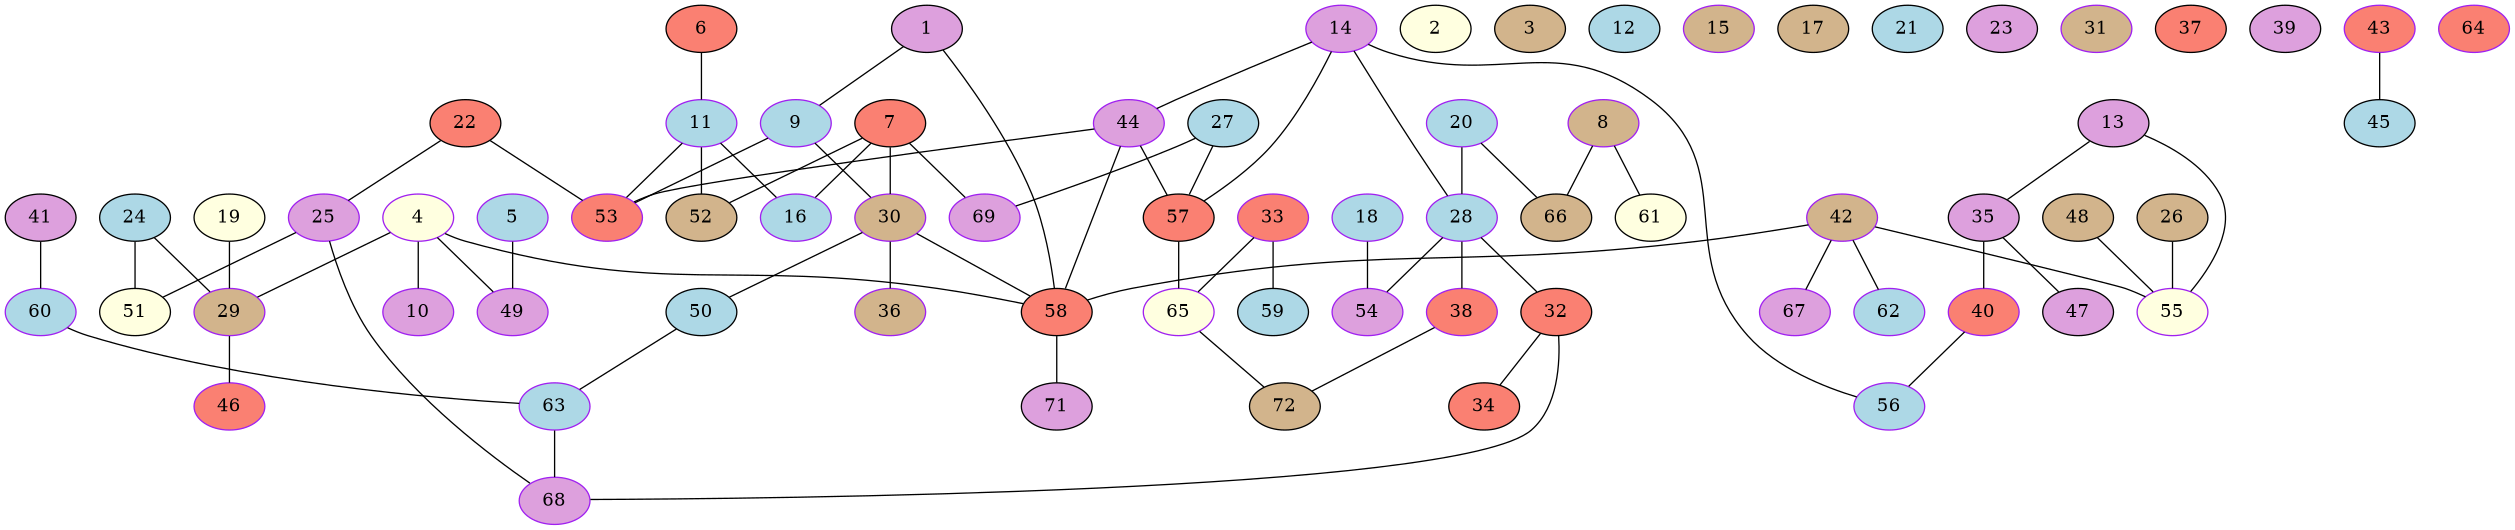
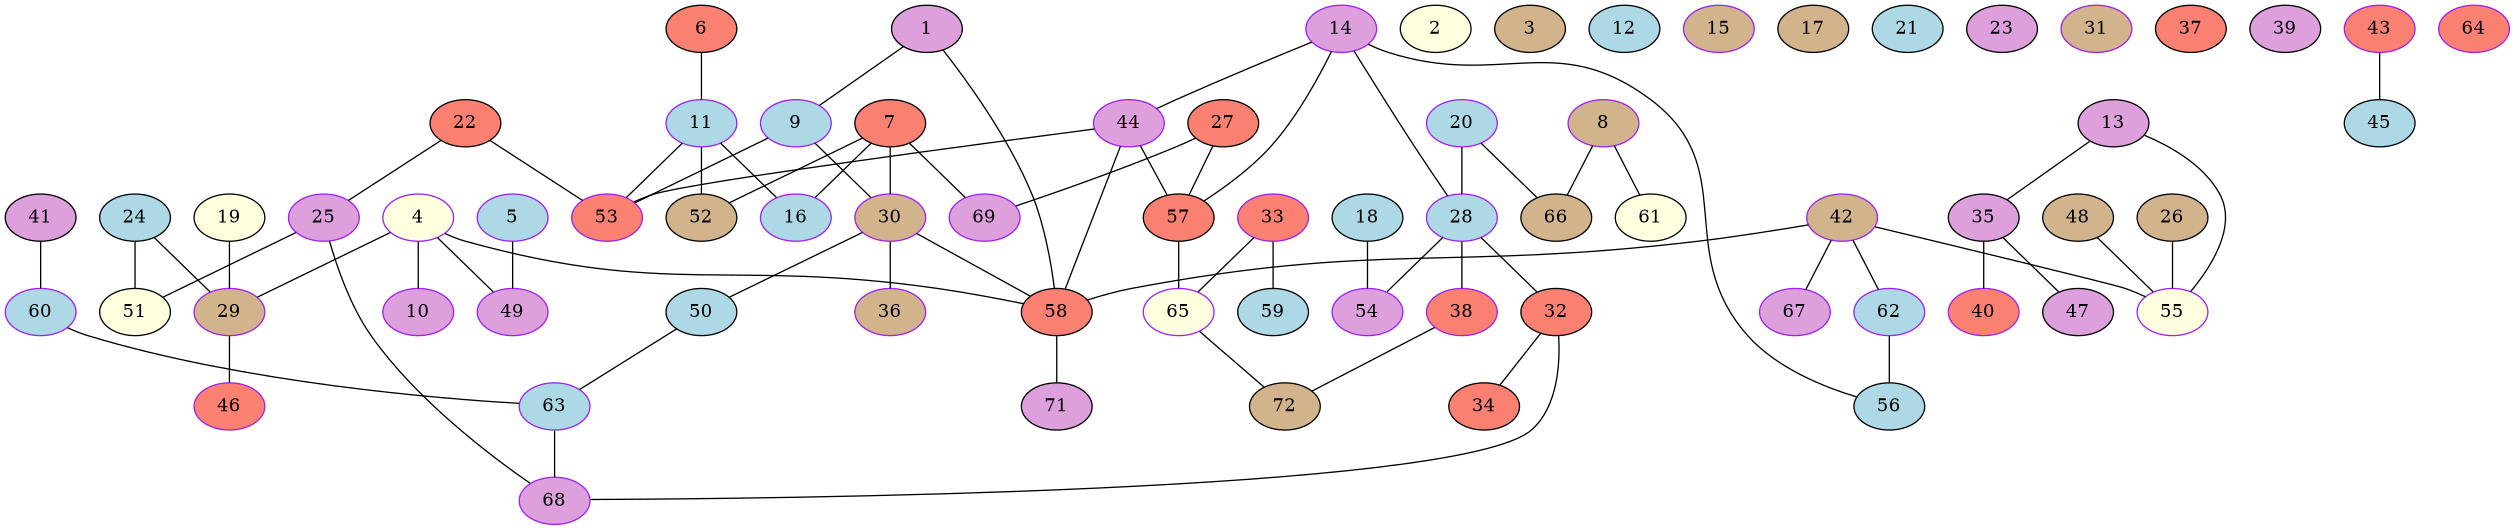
(1223, 123) -> (1223, 123)
(1367, 218) -> (1367, 218)
(1937, 359) -> (1889, 359)
(1889, 406) -> (1889, 406)
